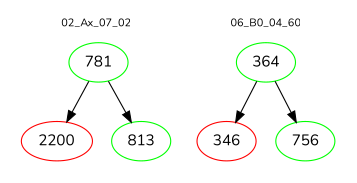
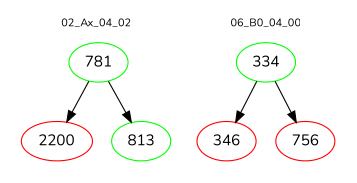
(96, 24) -> (96, 24)
(266, 24) -> (266, 24)
(266, 62) -> (266, 62)
(305, 141) -> (305, 141)
